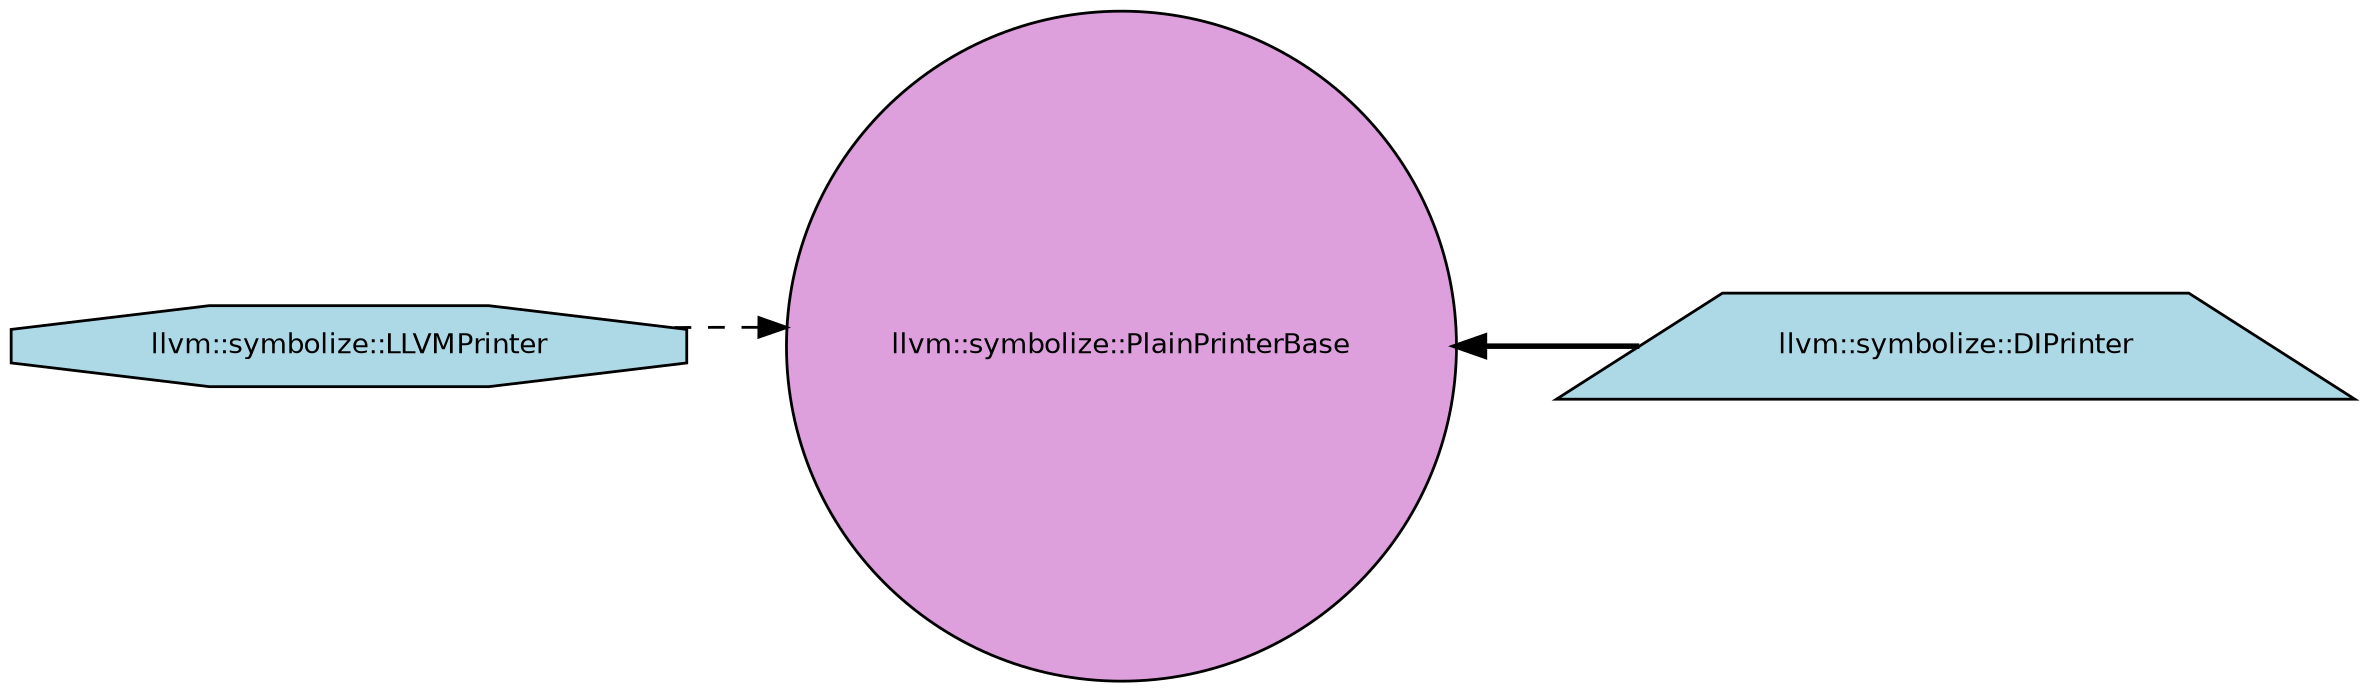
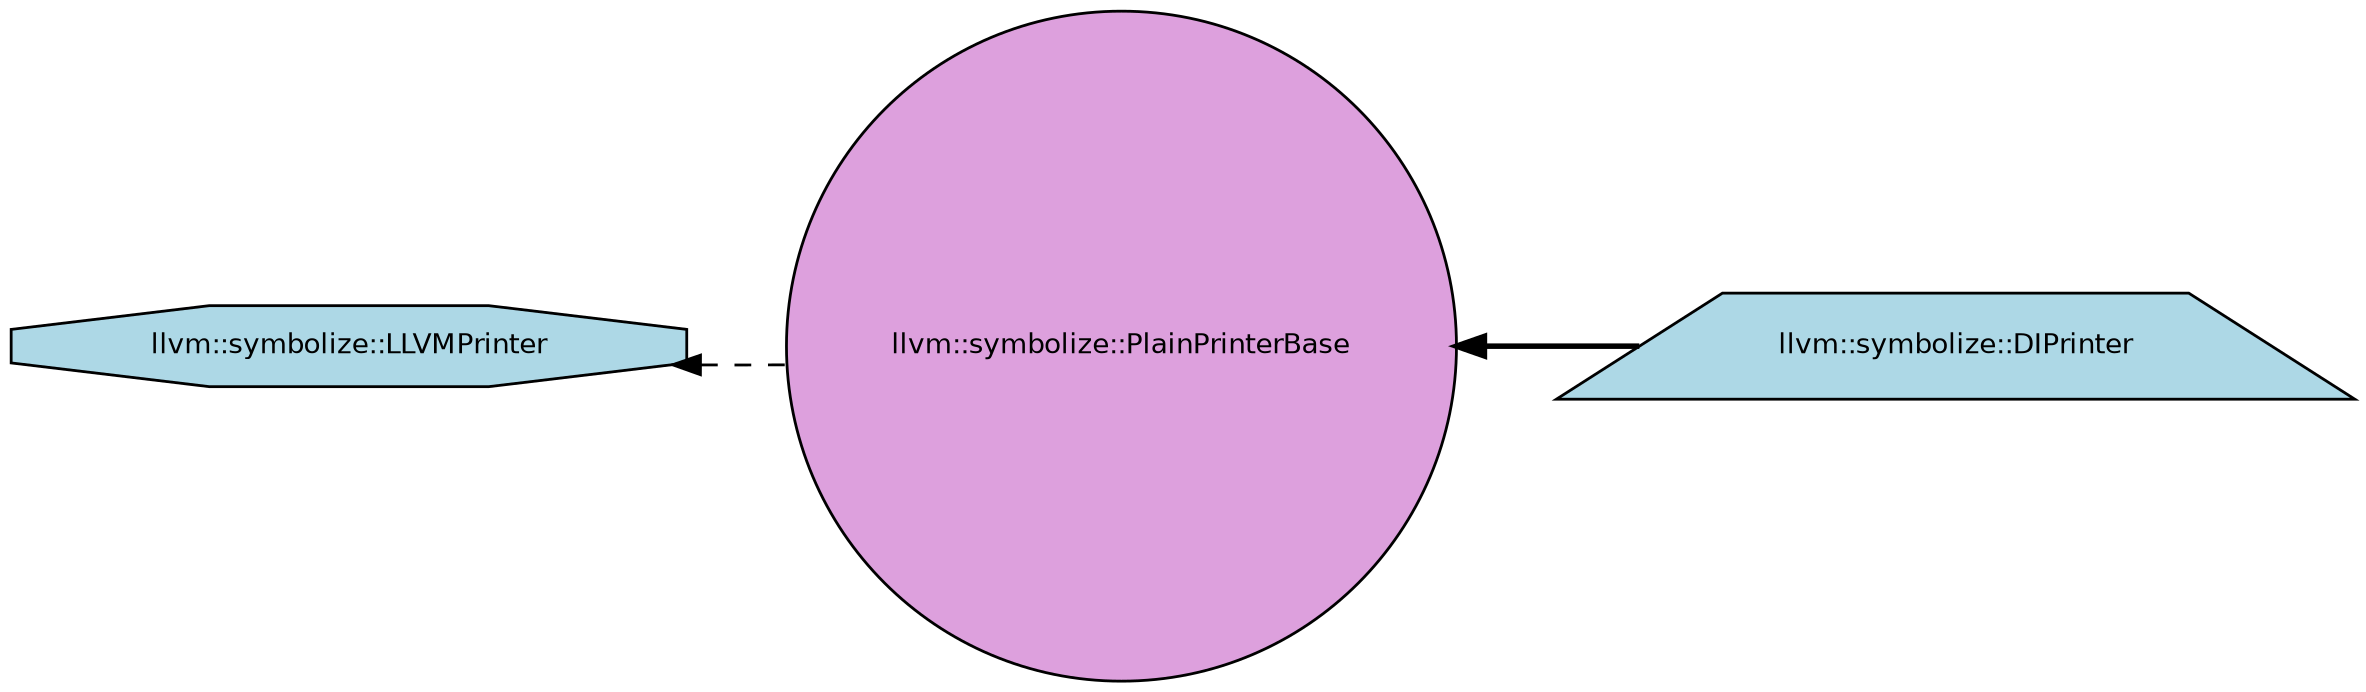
(715, 327) -> (744, 365)
